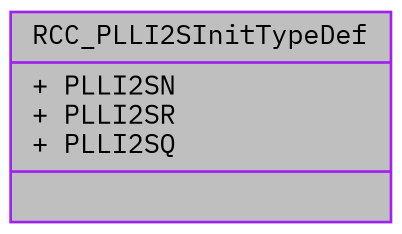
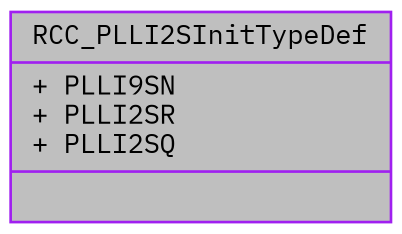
(105, 86) -> (105, 86)
